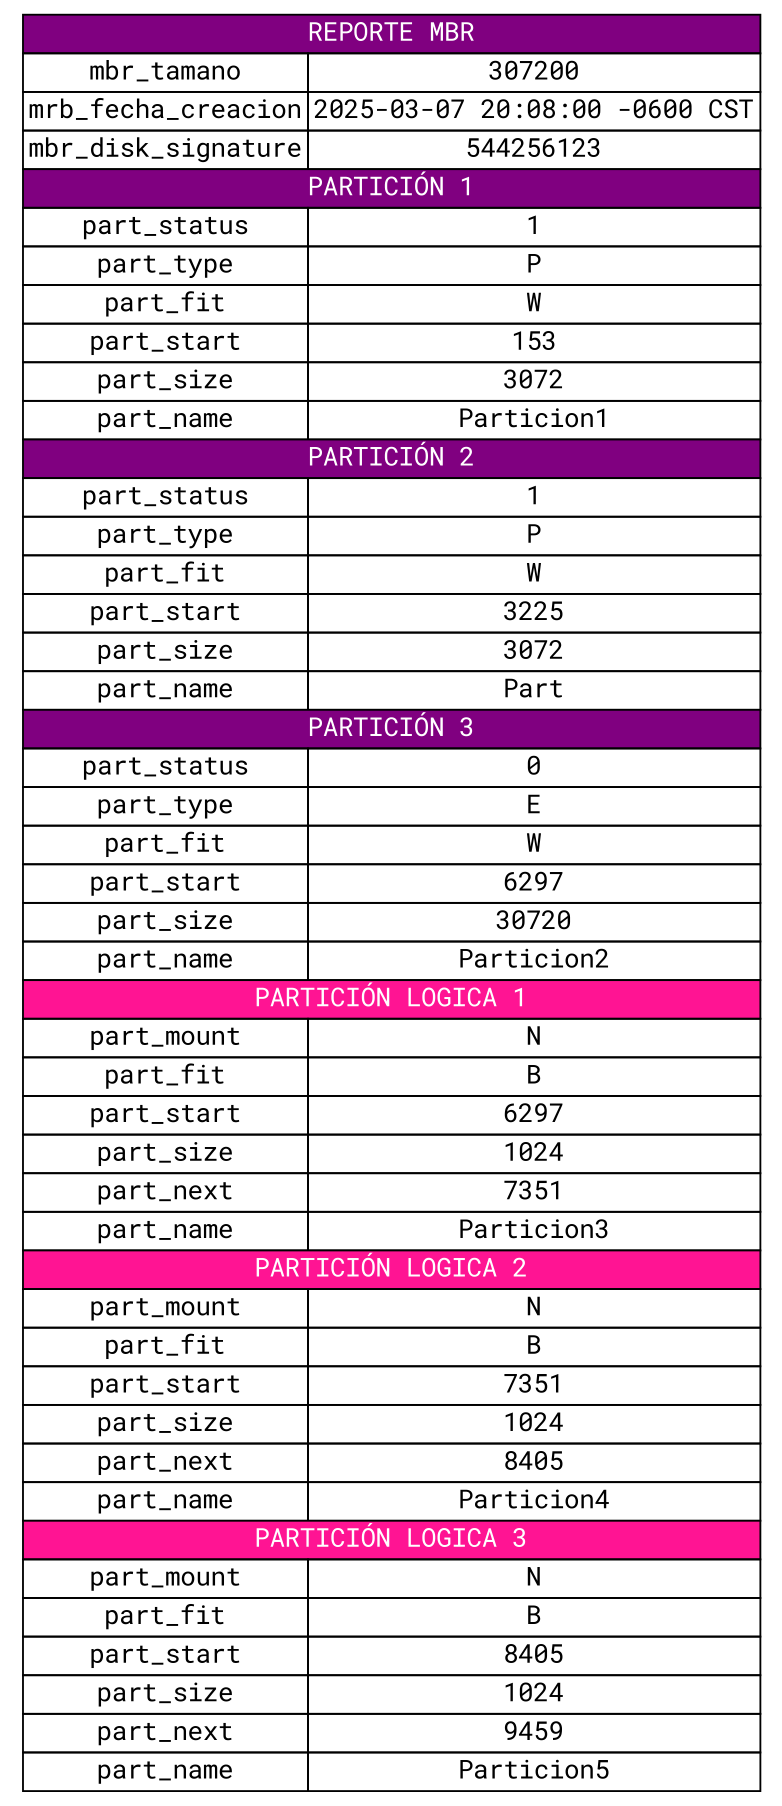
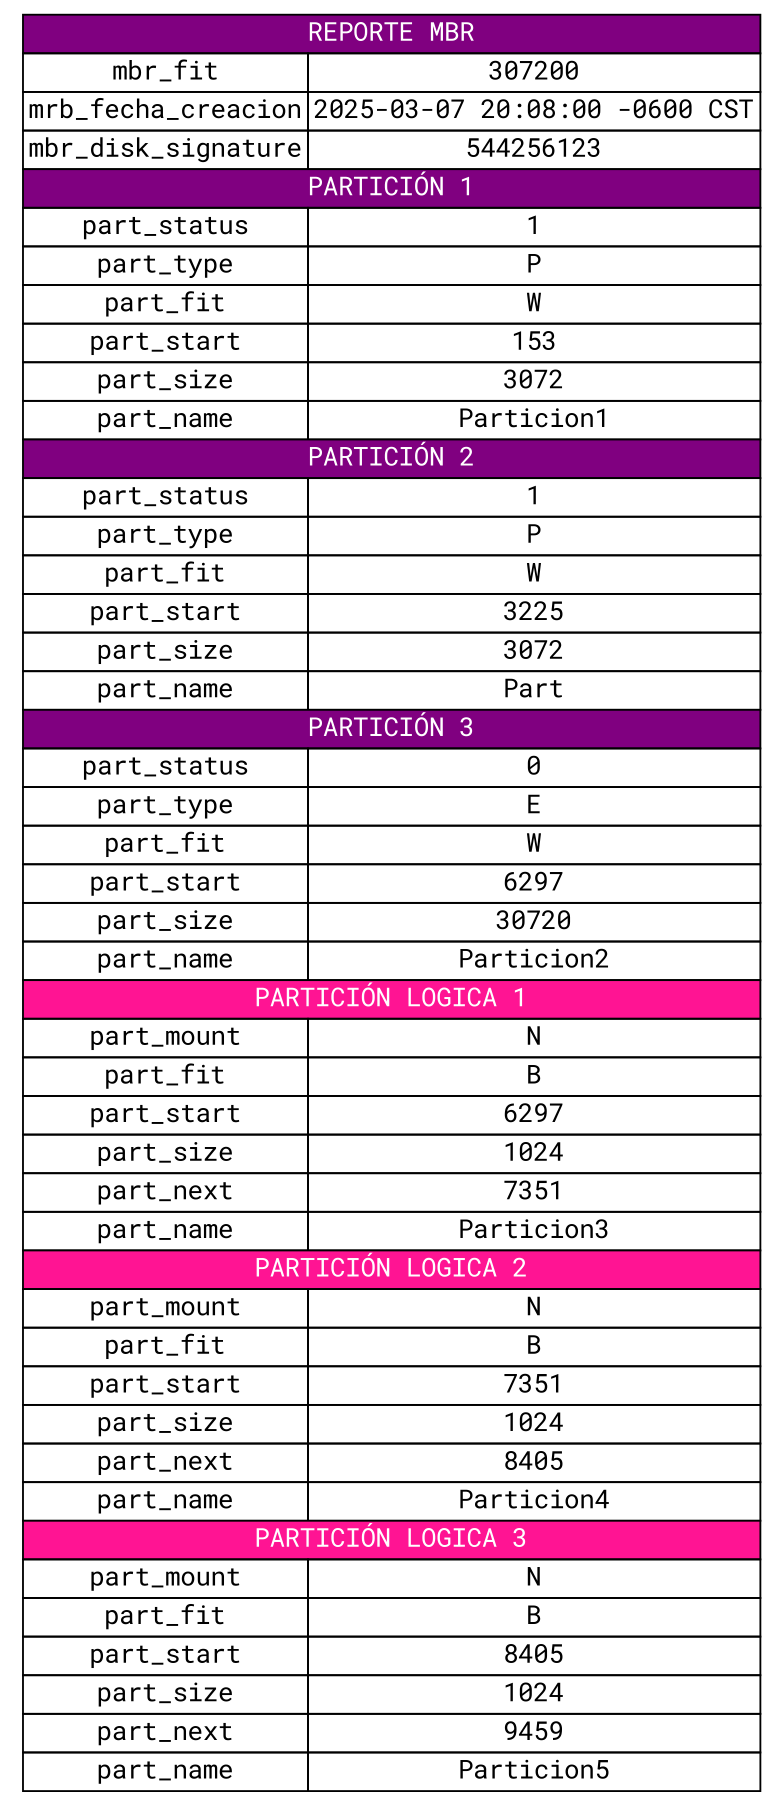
(166, 72) -> (166, 72)
